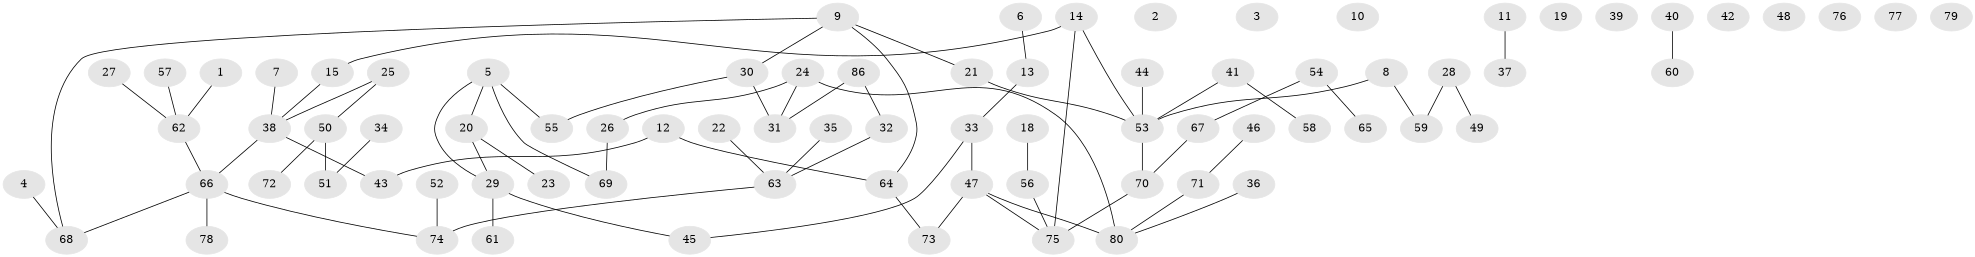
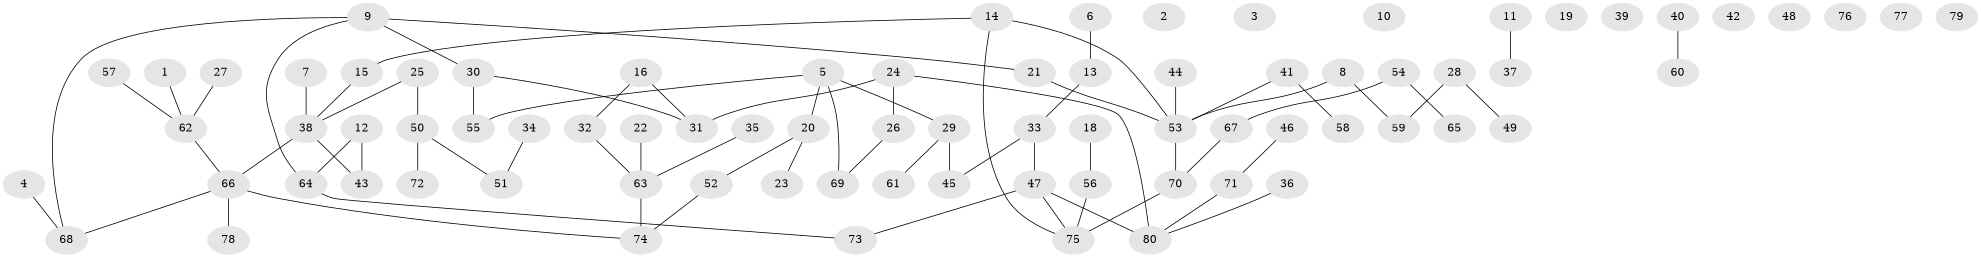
(859, 73) -> (641, 73)
(478, 153) -> (760, 157)
